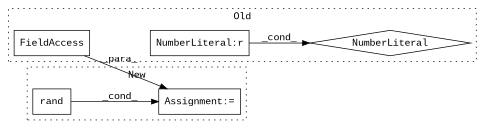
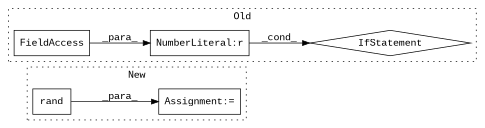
(390, 43) -> (390, 43)
(124, 72) -> (116, 43)
(120, 96) -> (120, 96)
